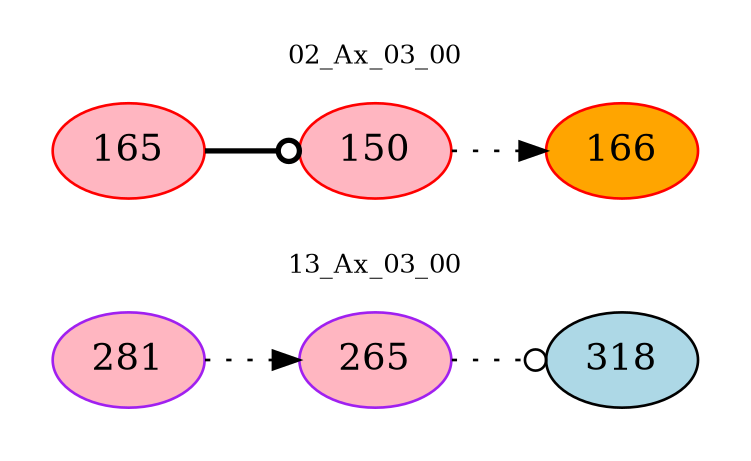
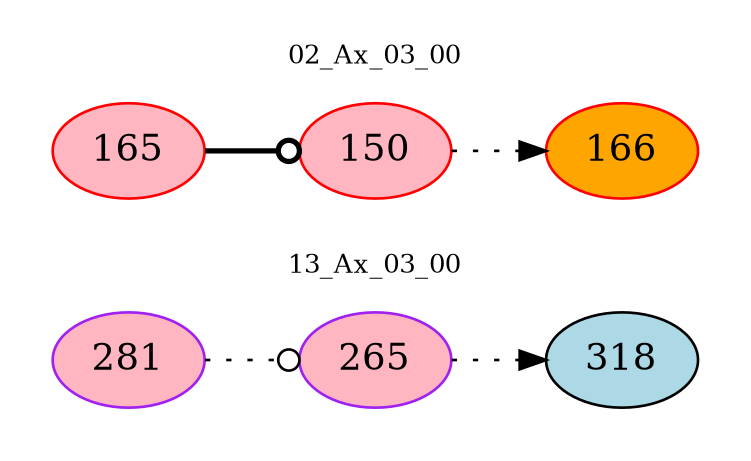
(239, 360) -> (241, 360)
(488, 360) -> (486, 360)
